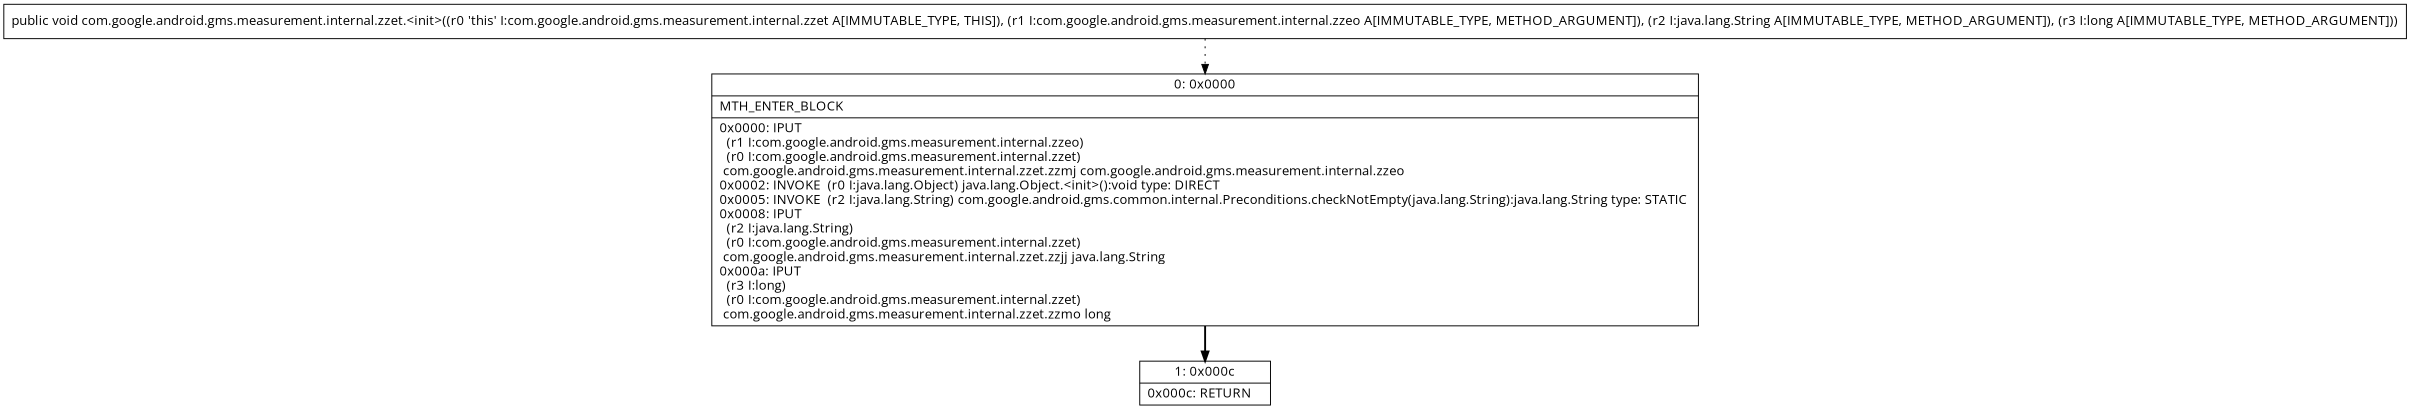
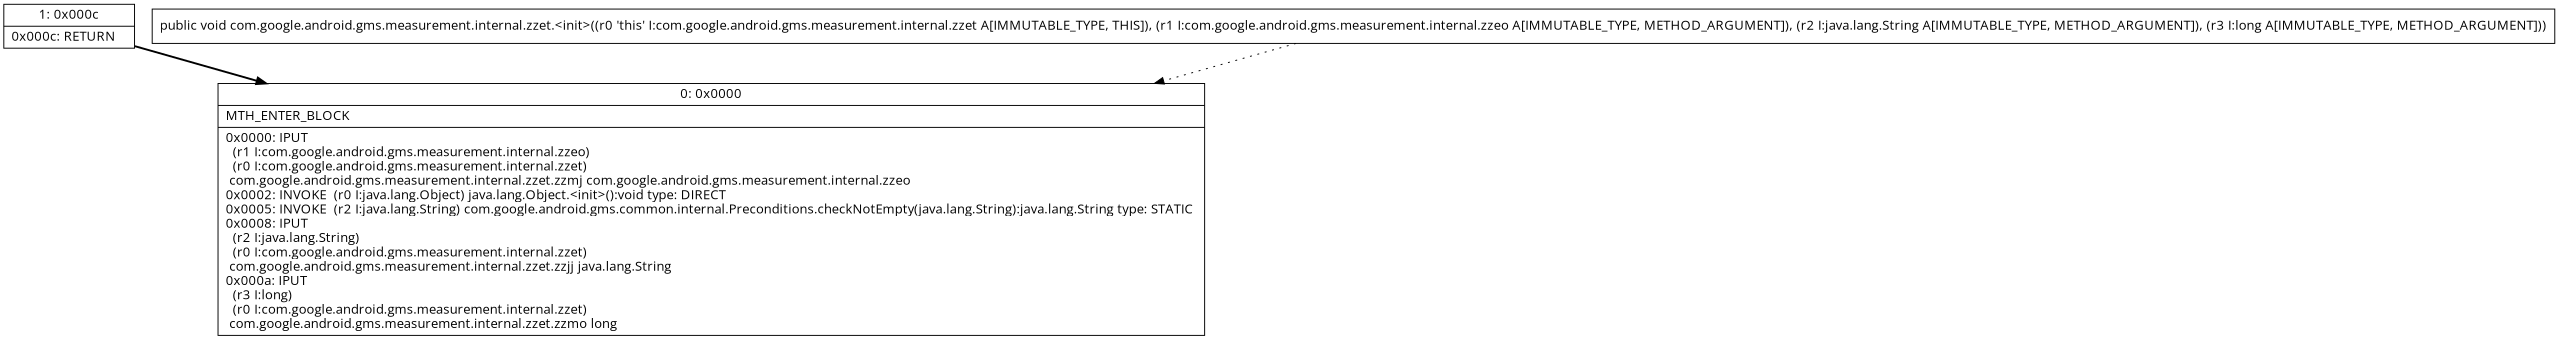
(1205, 339) -> (196, 64)
